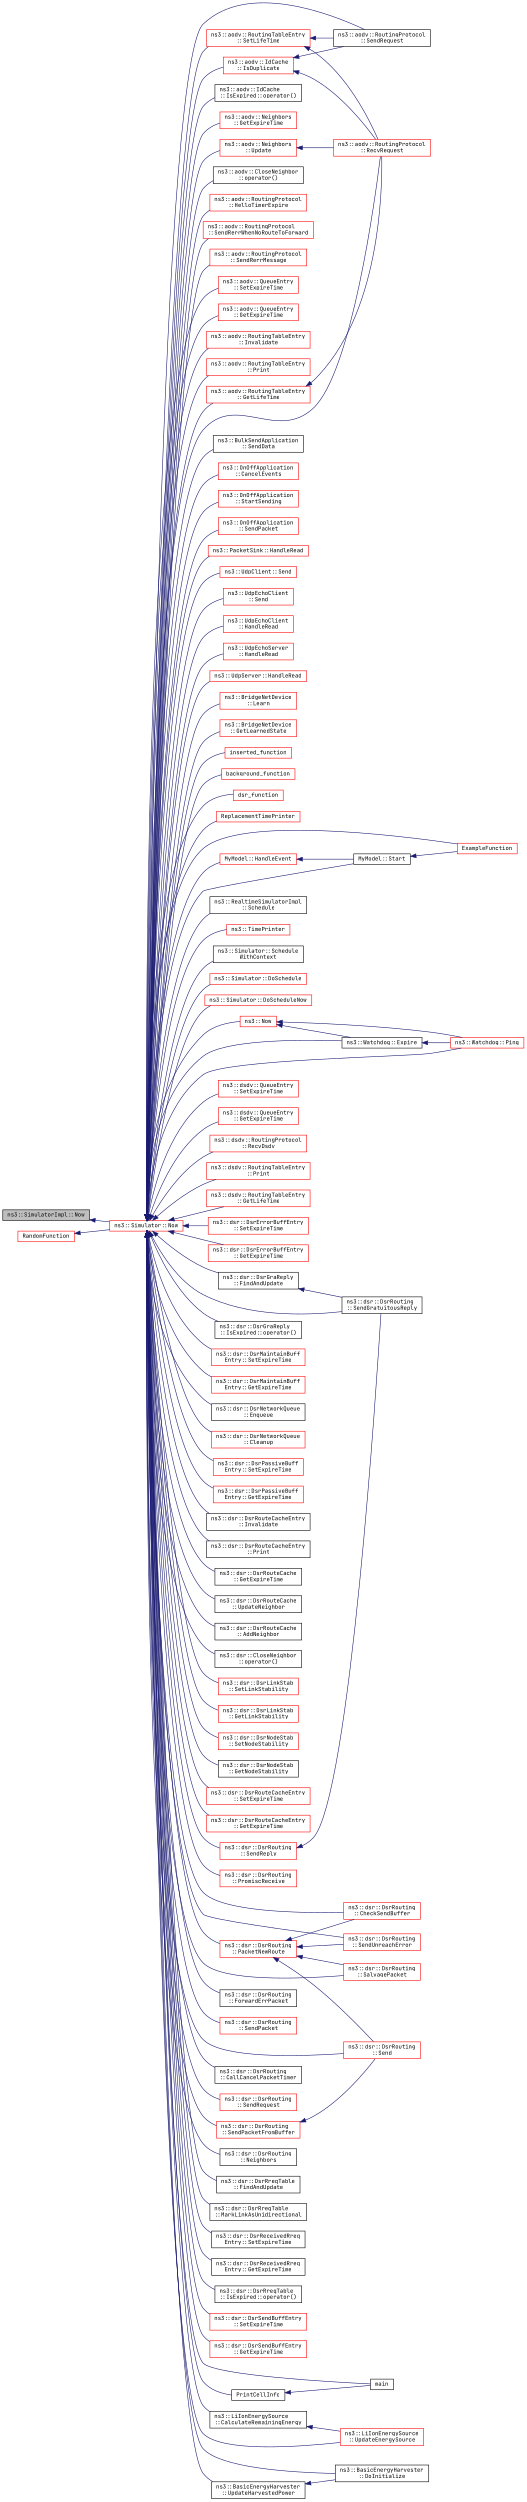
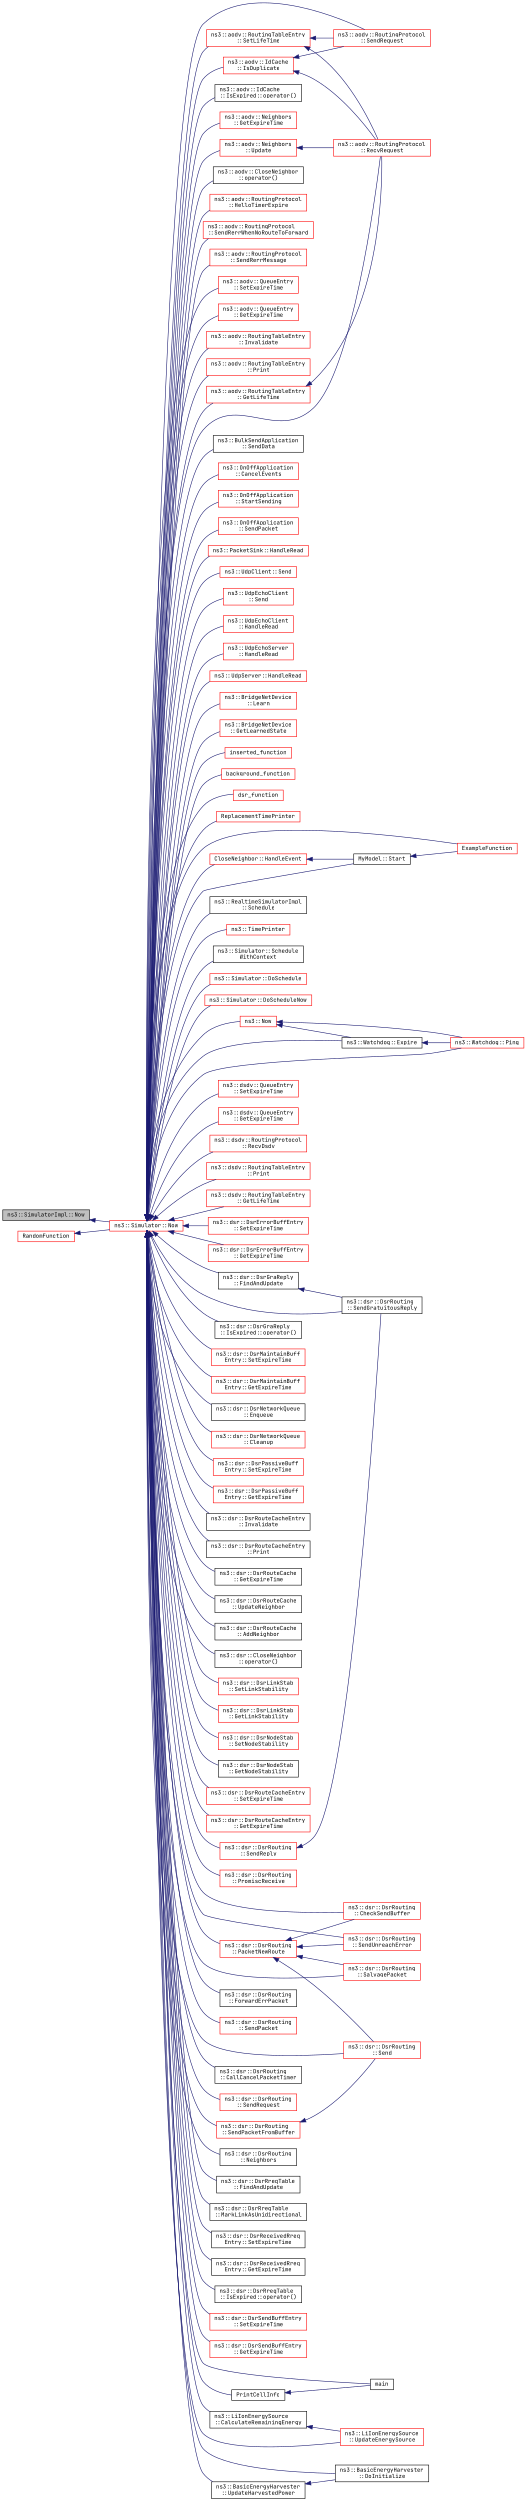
(382, 38) -> (382, 38)
(258, 859) -> (258, 859)
